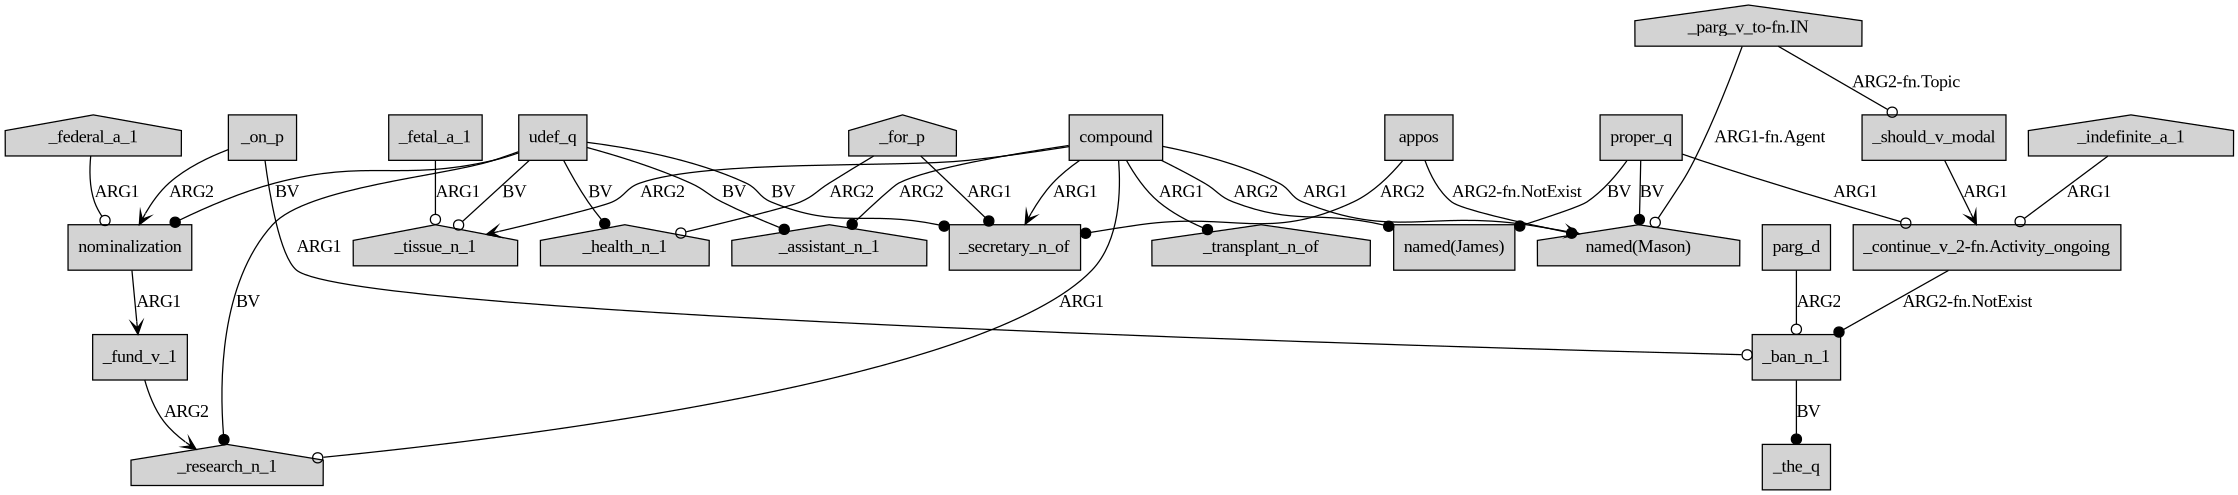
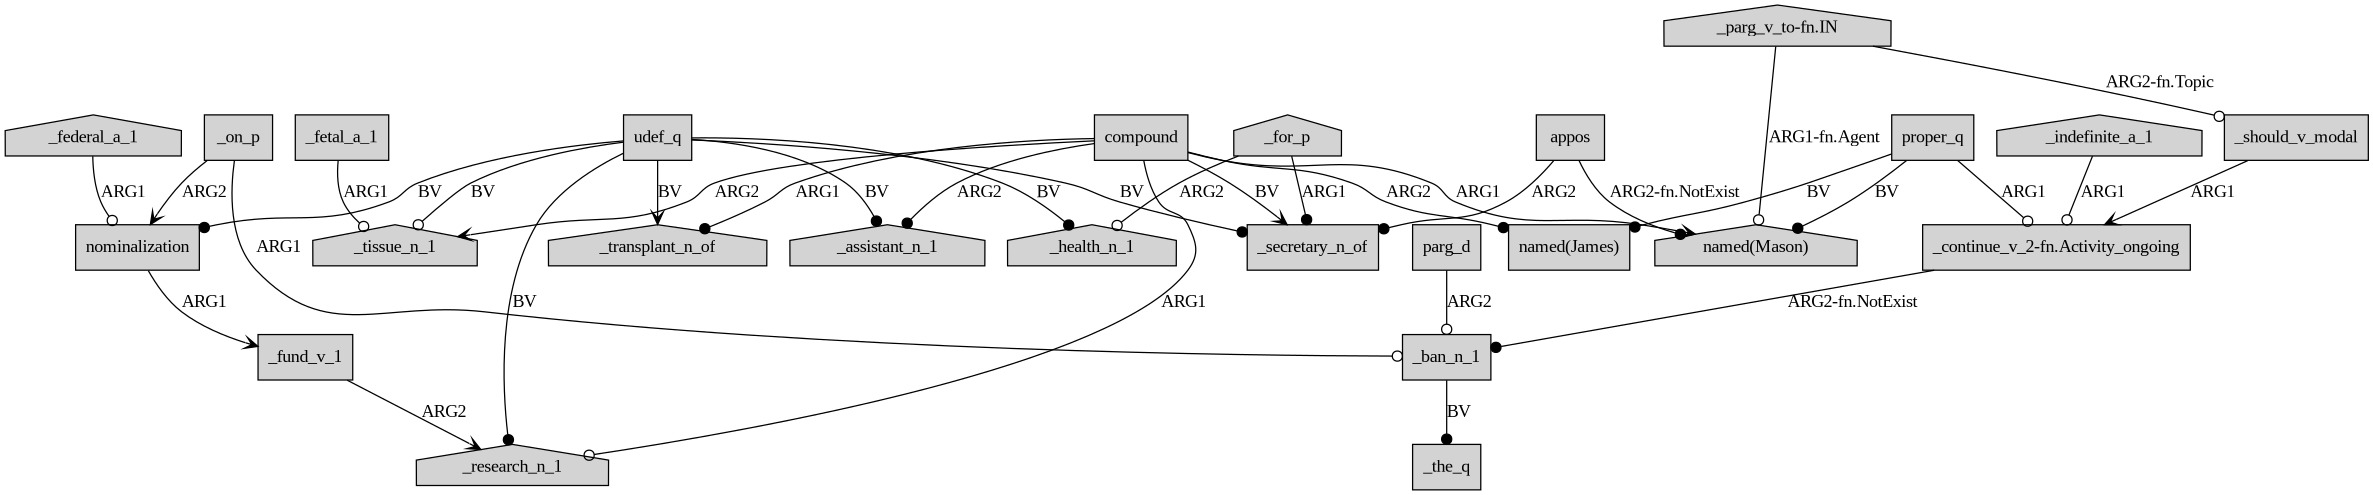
none -> (658, 186)
(1076, 193) -> (1267, 193)
